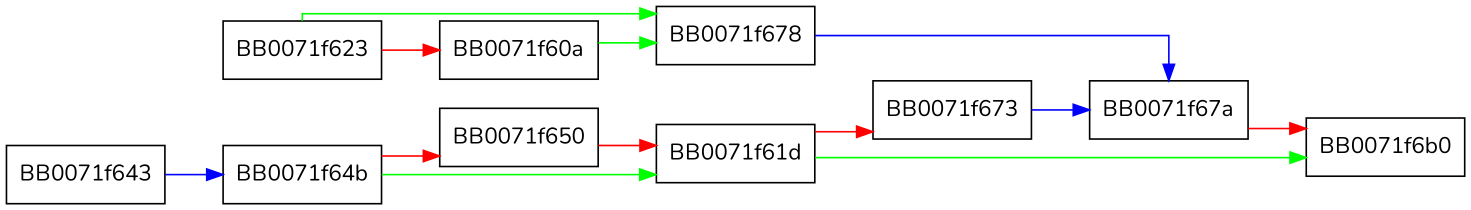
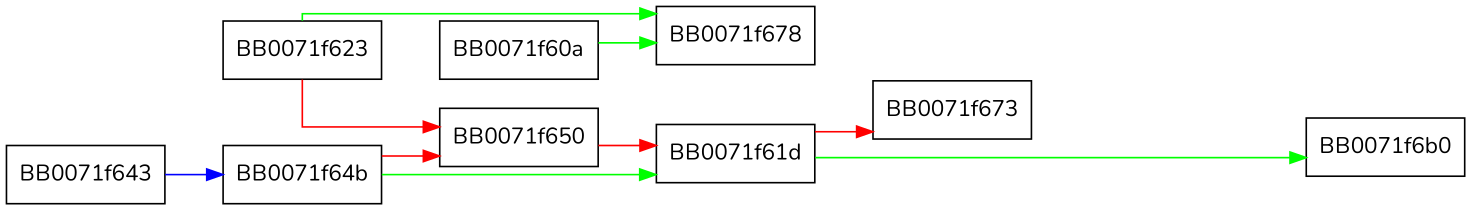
(403, 50) -> (339, 127)
(1169, 110) -> none
